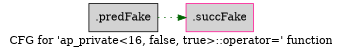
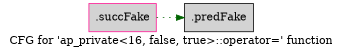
(168, 18) -> (166, 18)
